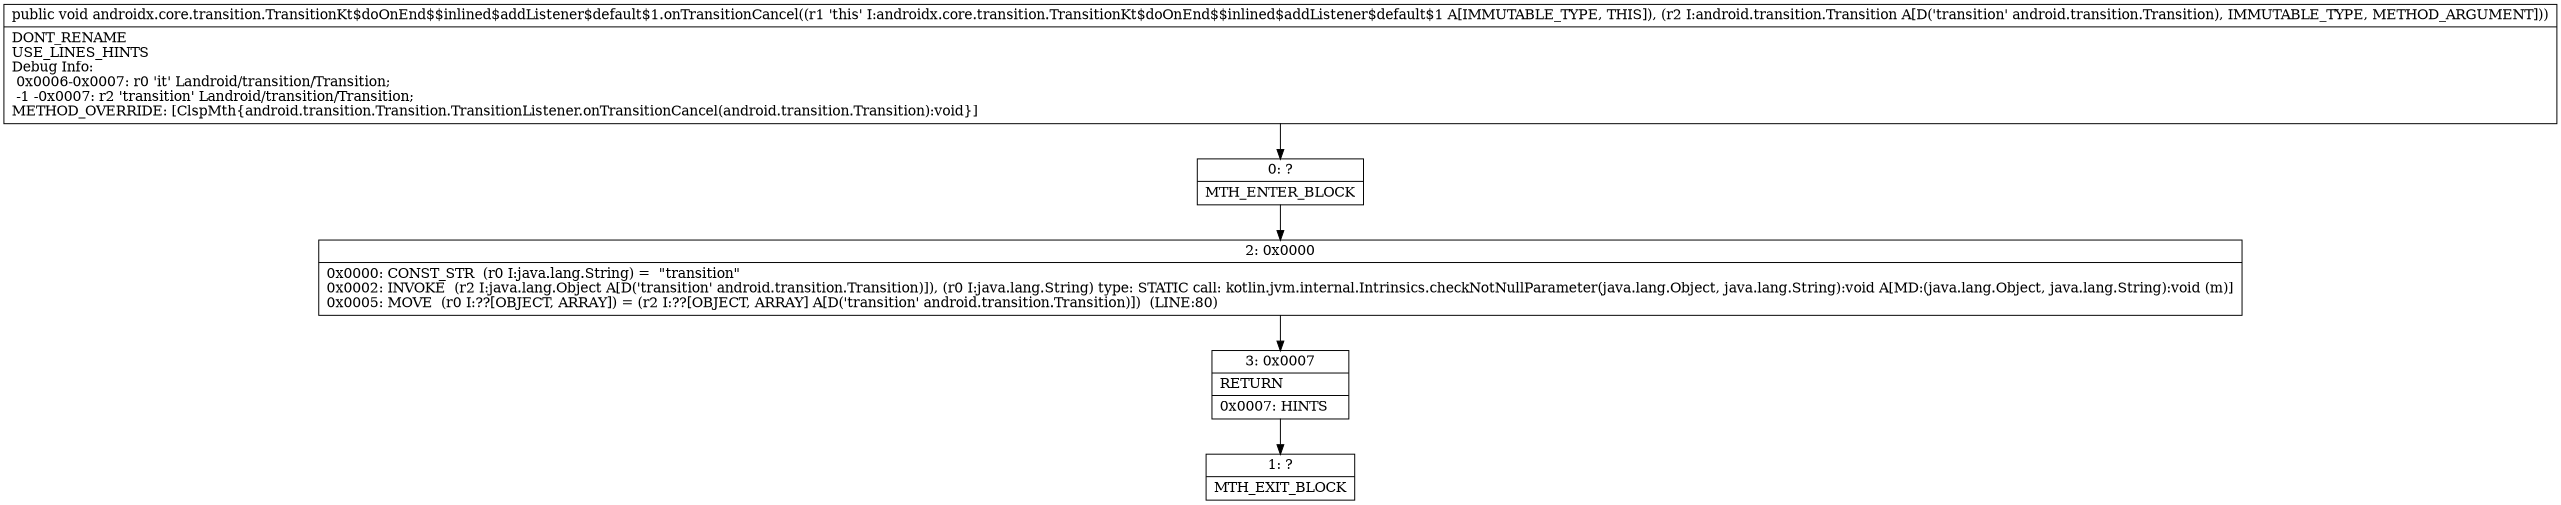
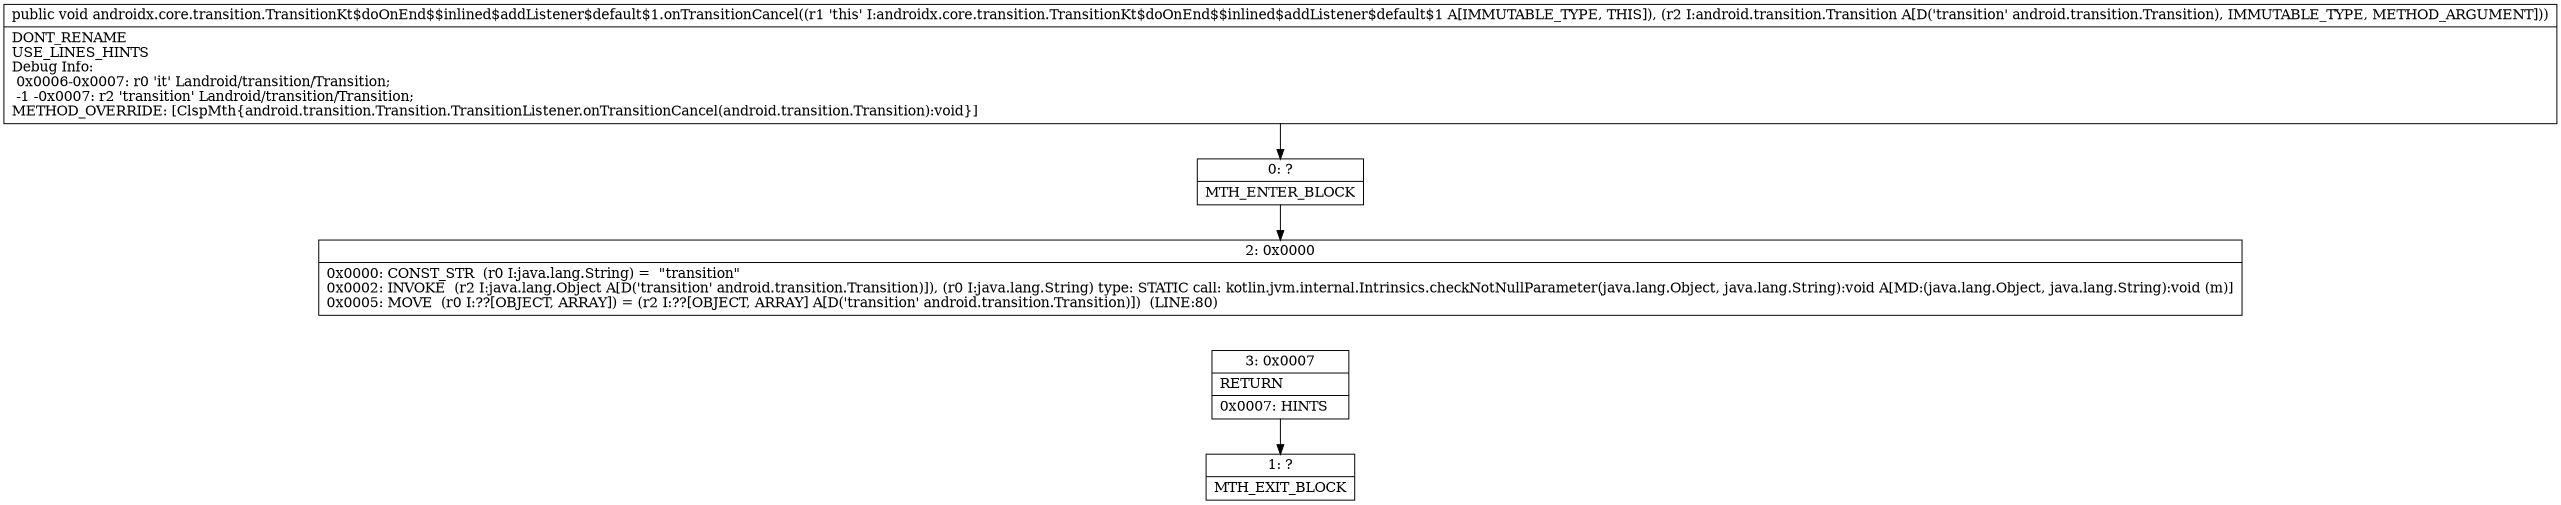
(1280, 328) -> none
